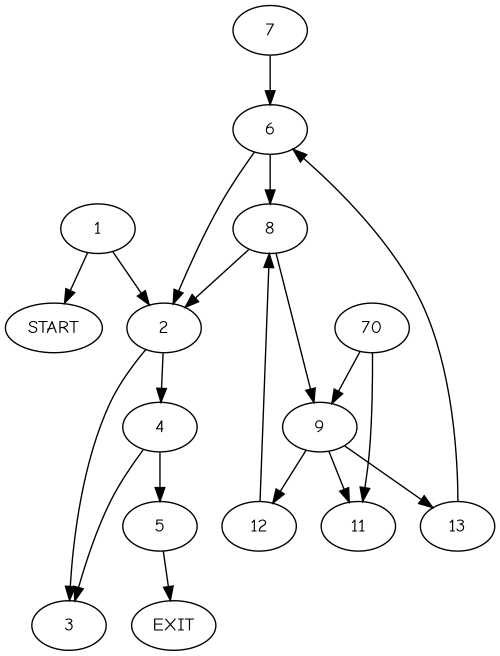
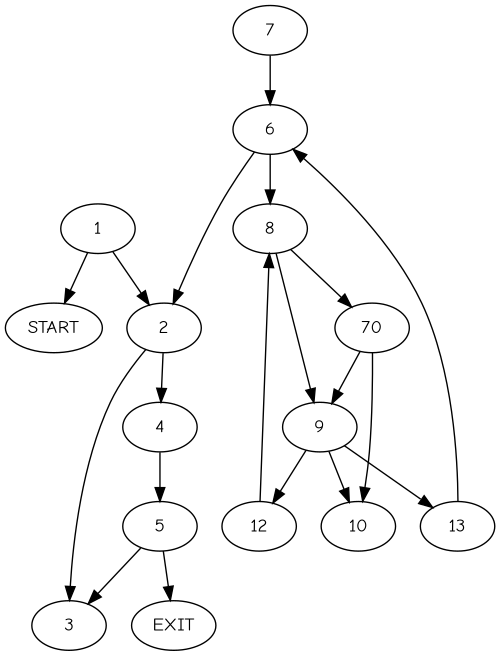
(222, 274) -> (316, 274)
(104, 515) -> (119, 571)
(358, 526) -> (358, 526)
